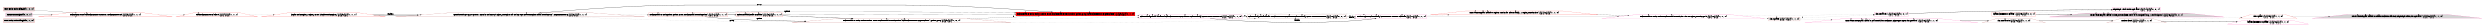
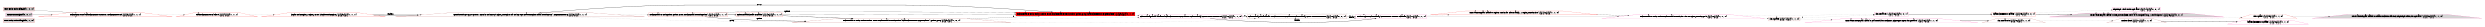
(2010, 11) -> (1950, 14)
(2075, 21) -> (2075, 21)
